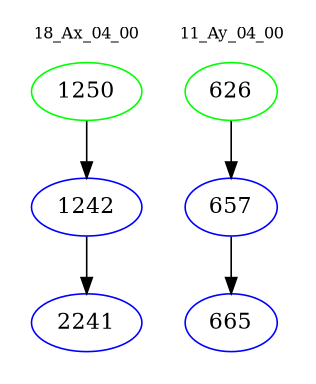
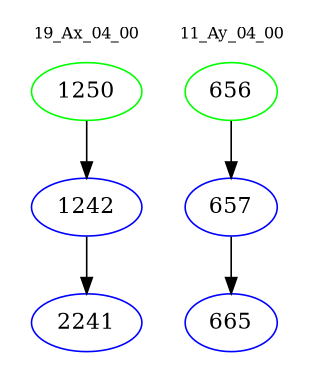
(87, 35) -> (87, 35)
(231, 92) -> (231, 92)
